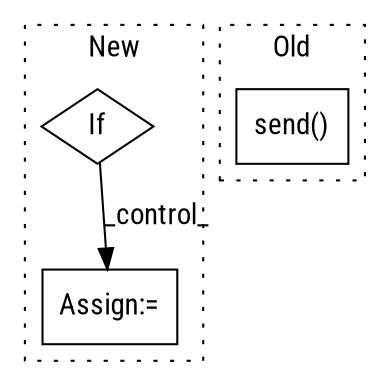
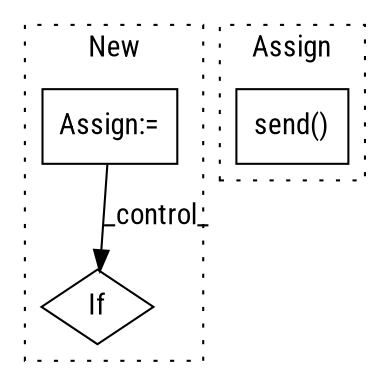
(292, 49) -> (292, 49)
(103, 205) -> (104, 207)
